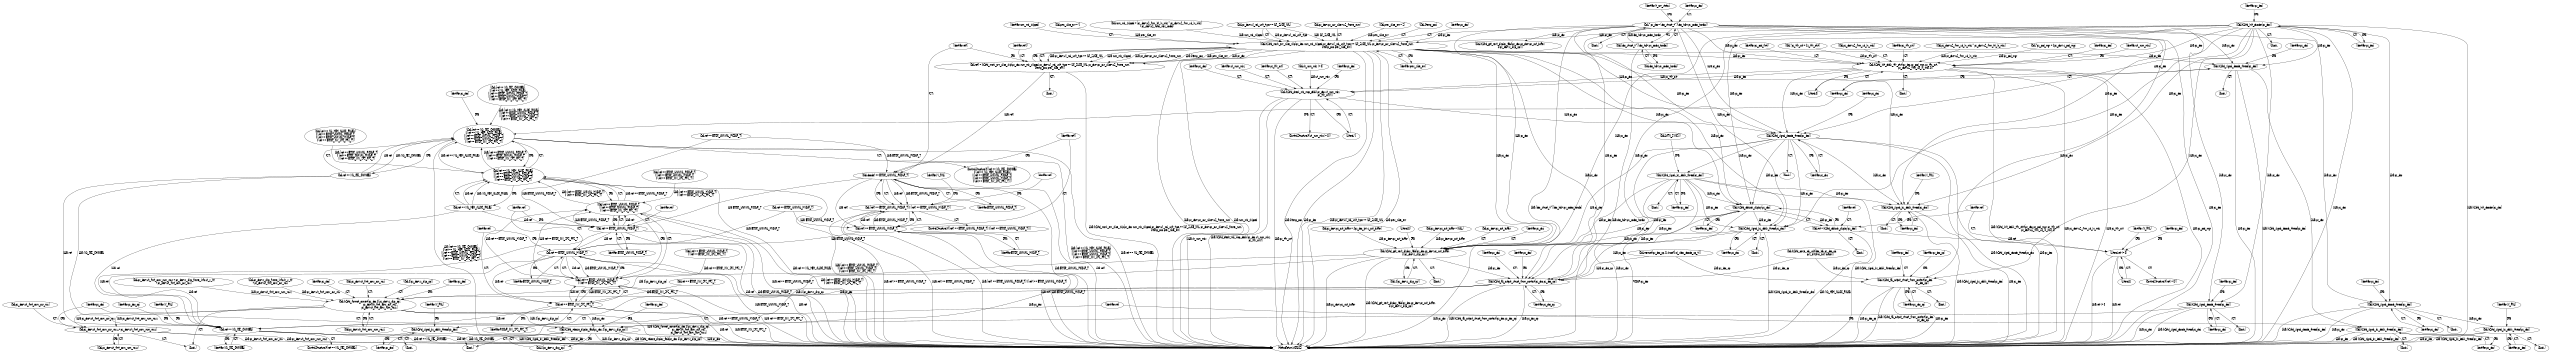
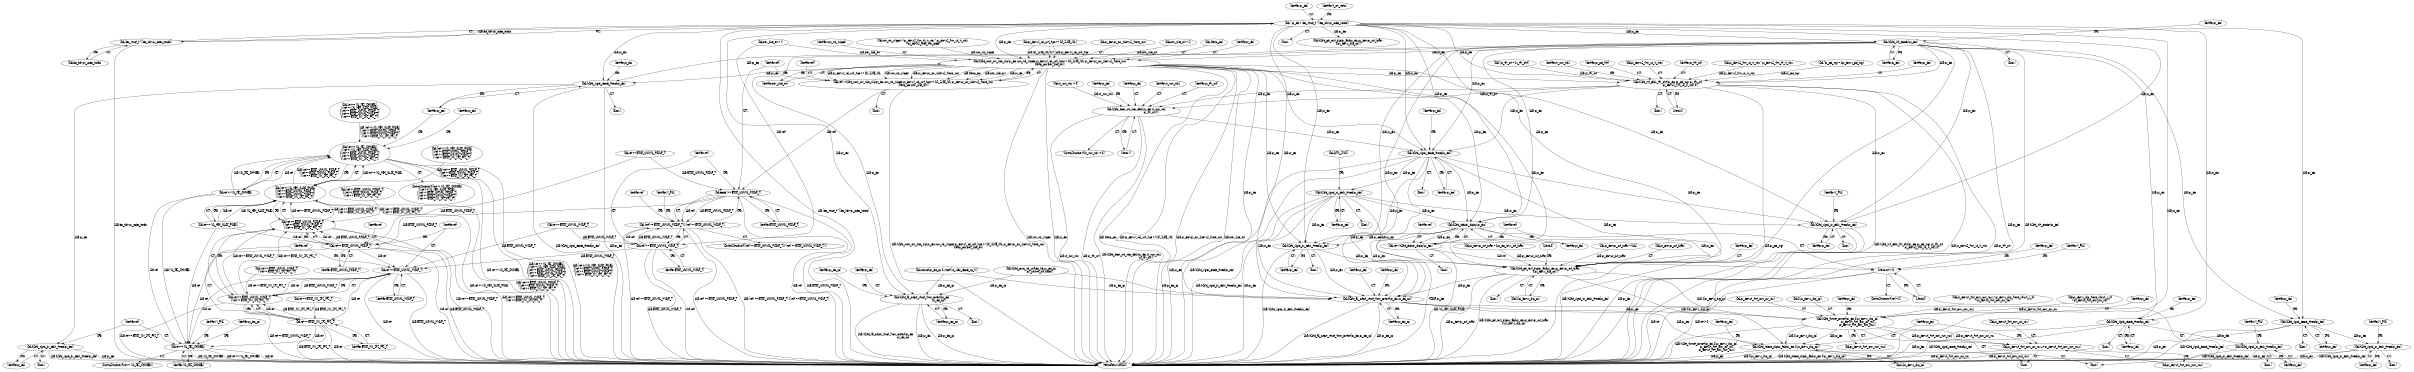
none -> (1616, 33)
(840, 198) -> (805, 188)
(509, 330) -> (370, 347)
